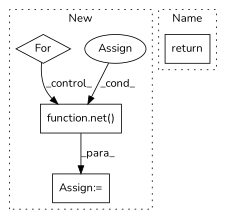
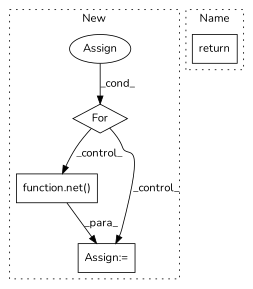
(100, 80) -> (100, 80)
none -> (133, 178)
